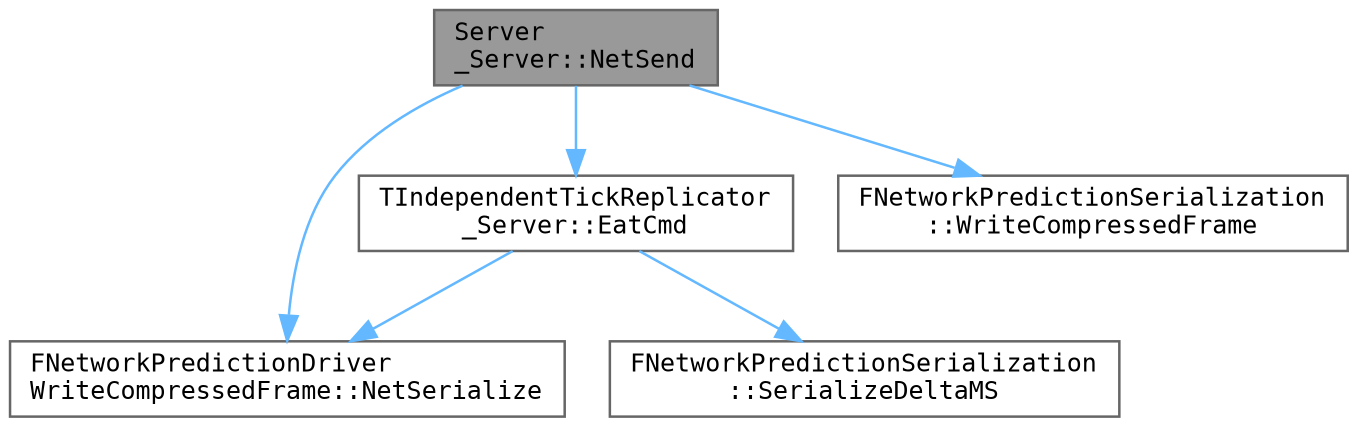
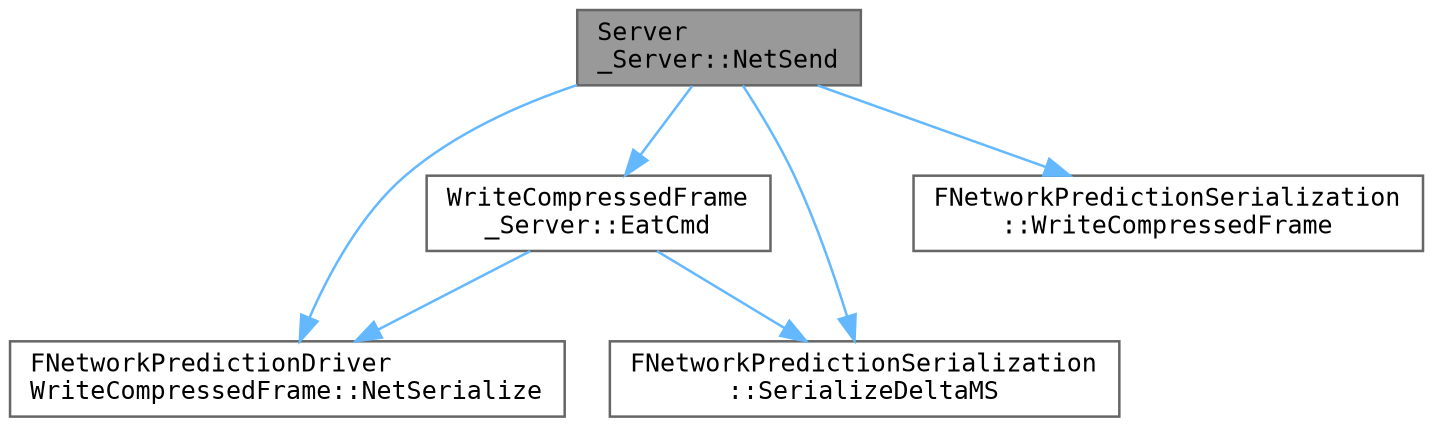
none -> (804, 197)
(576, 213) -> (599, 213)
